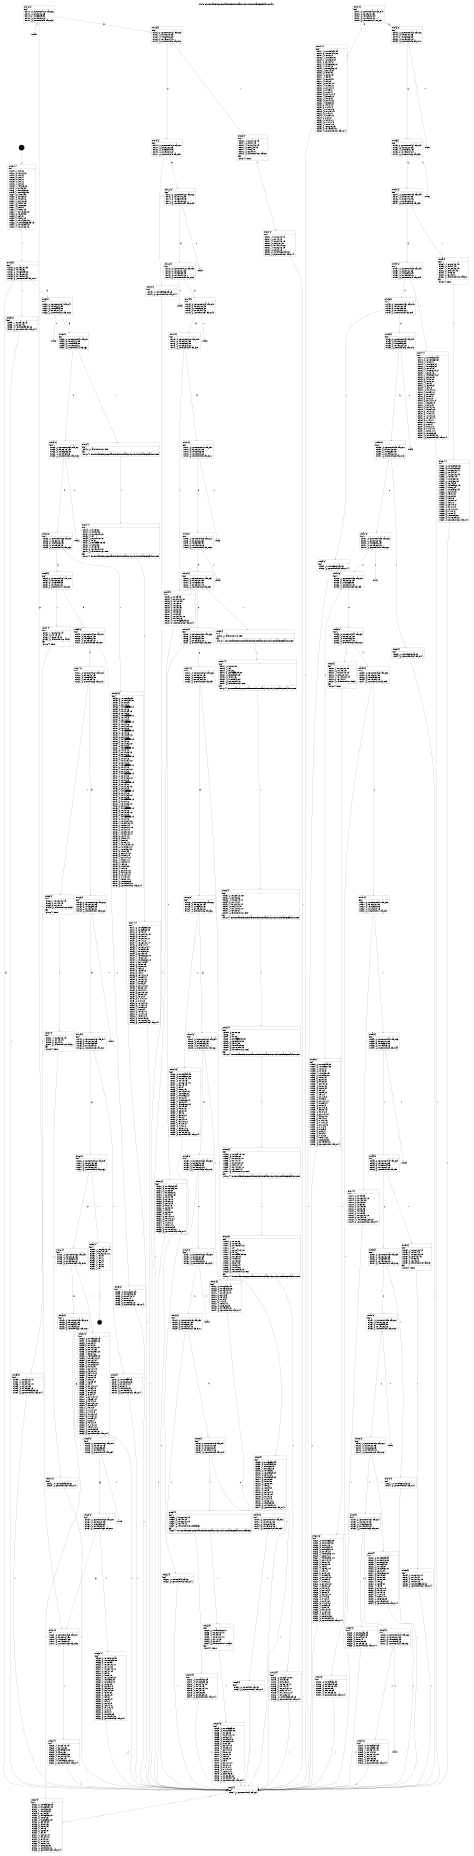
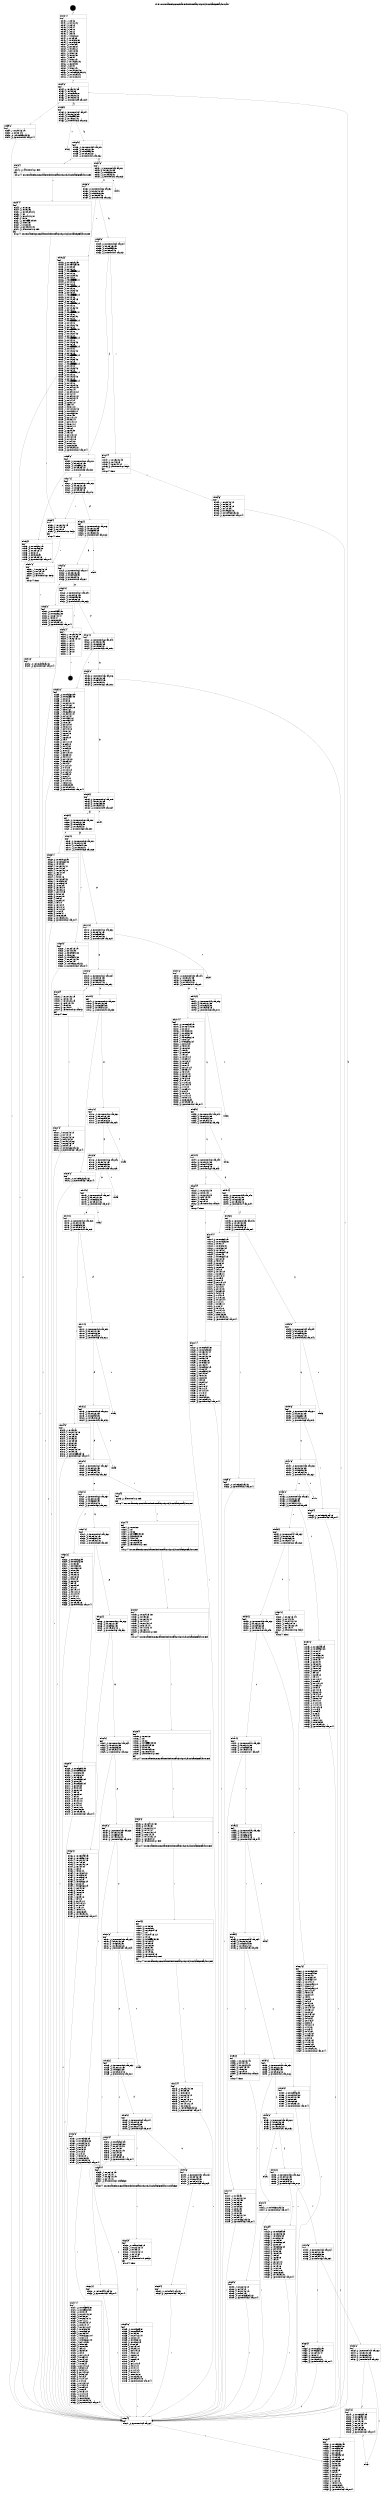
(144, 739) -> (46, 378)
(39, 826) -> (89, 887)
(346, 1786) -> (364, 2448)
